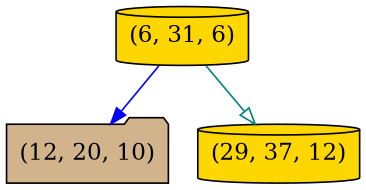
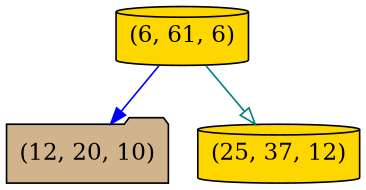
(182, 36) -> (182, 36)
(279, 154) -> (279, 154)
